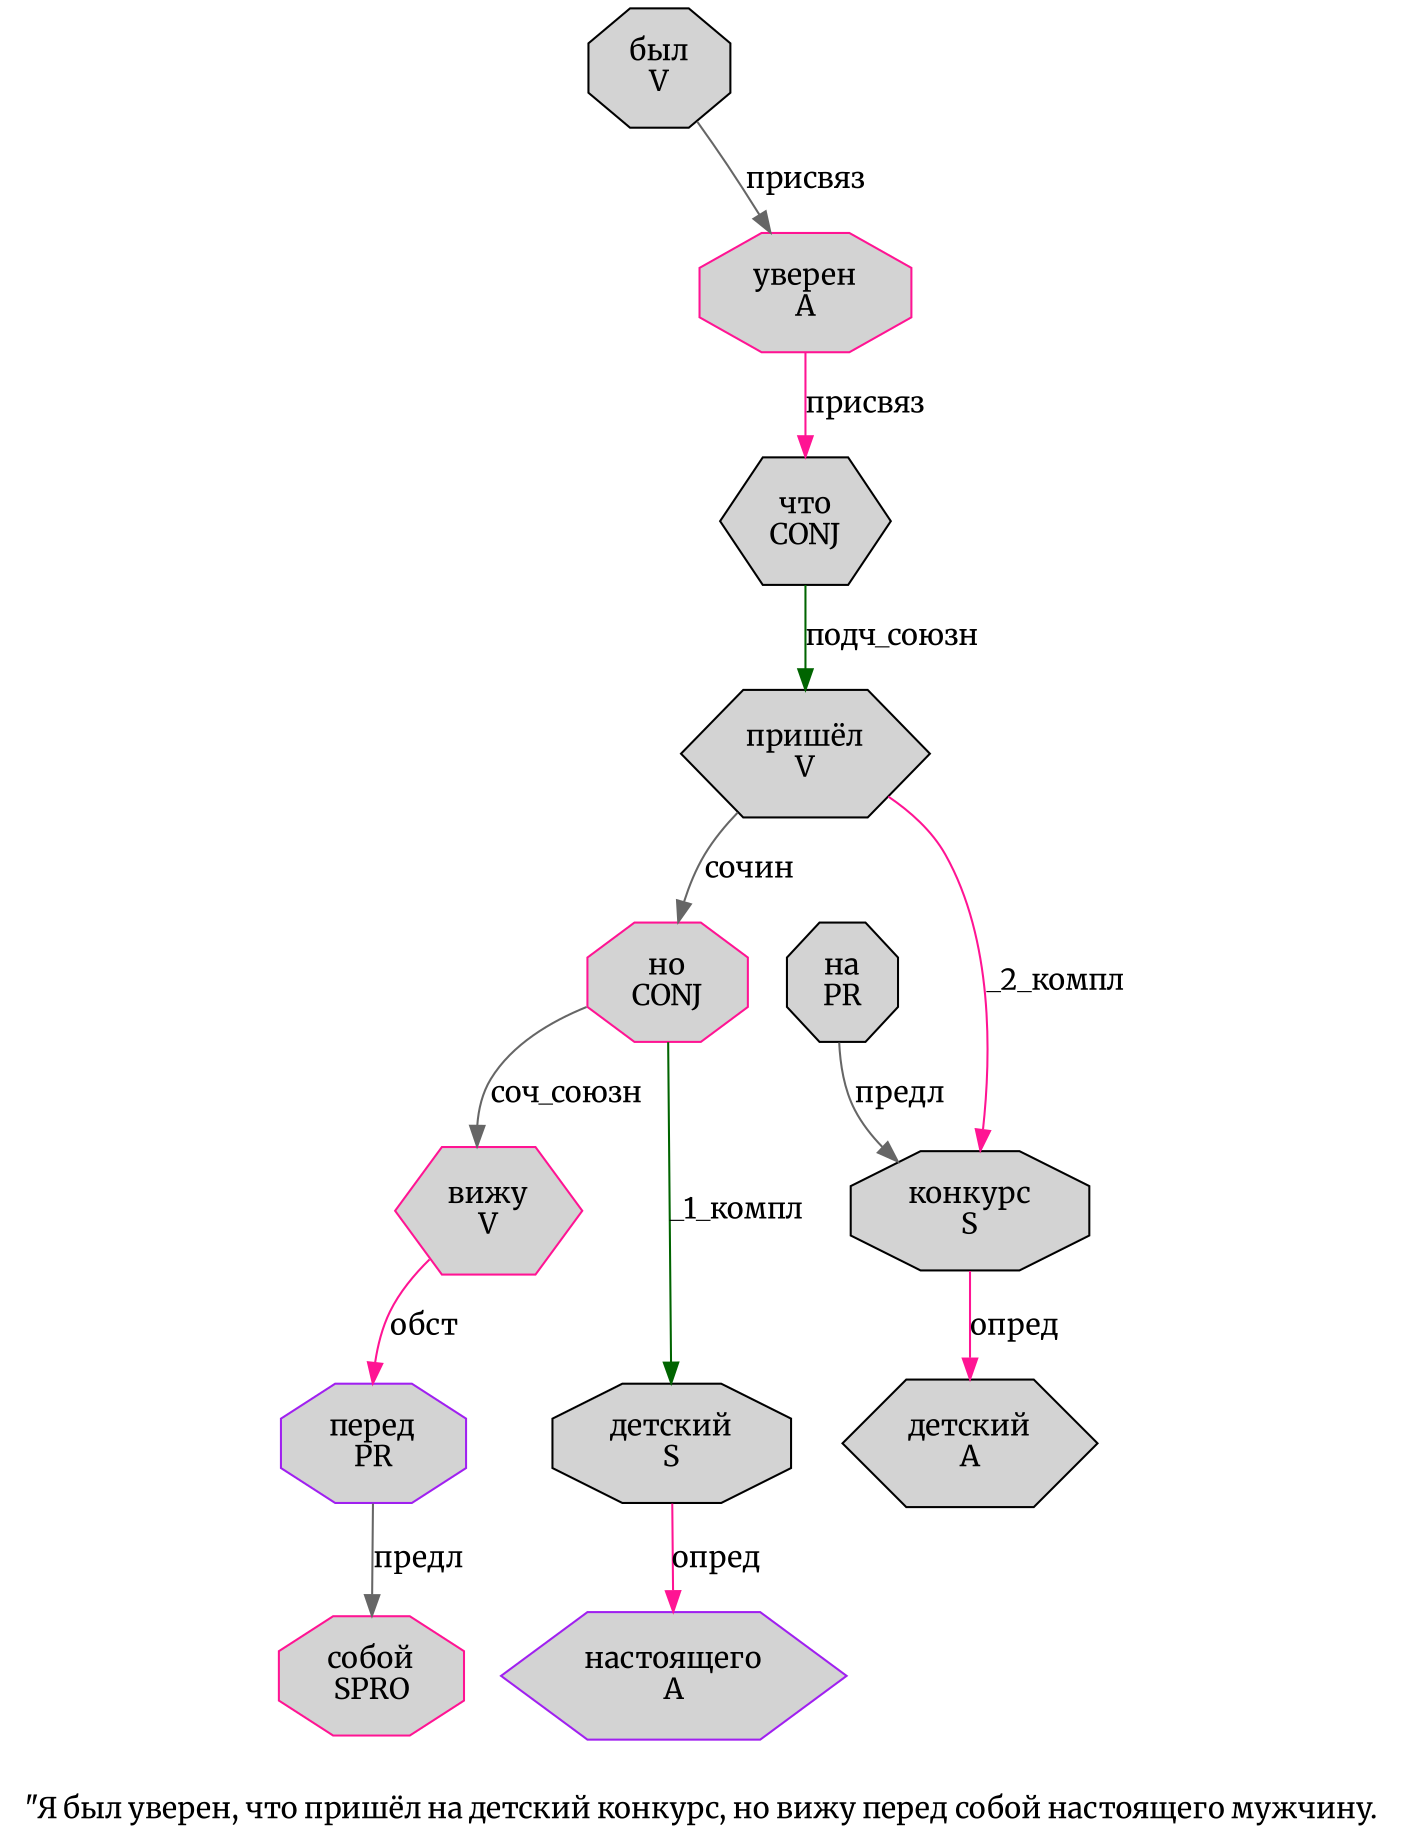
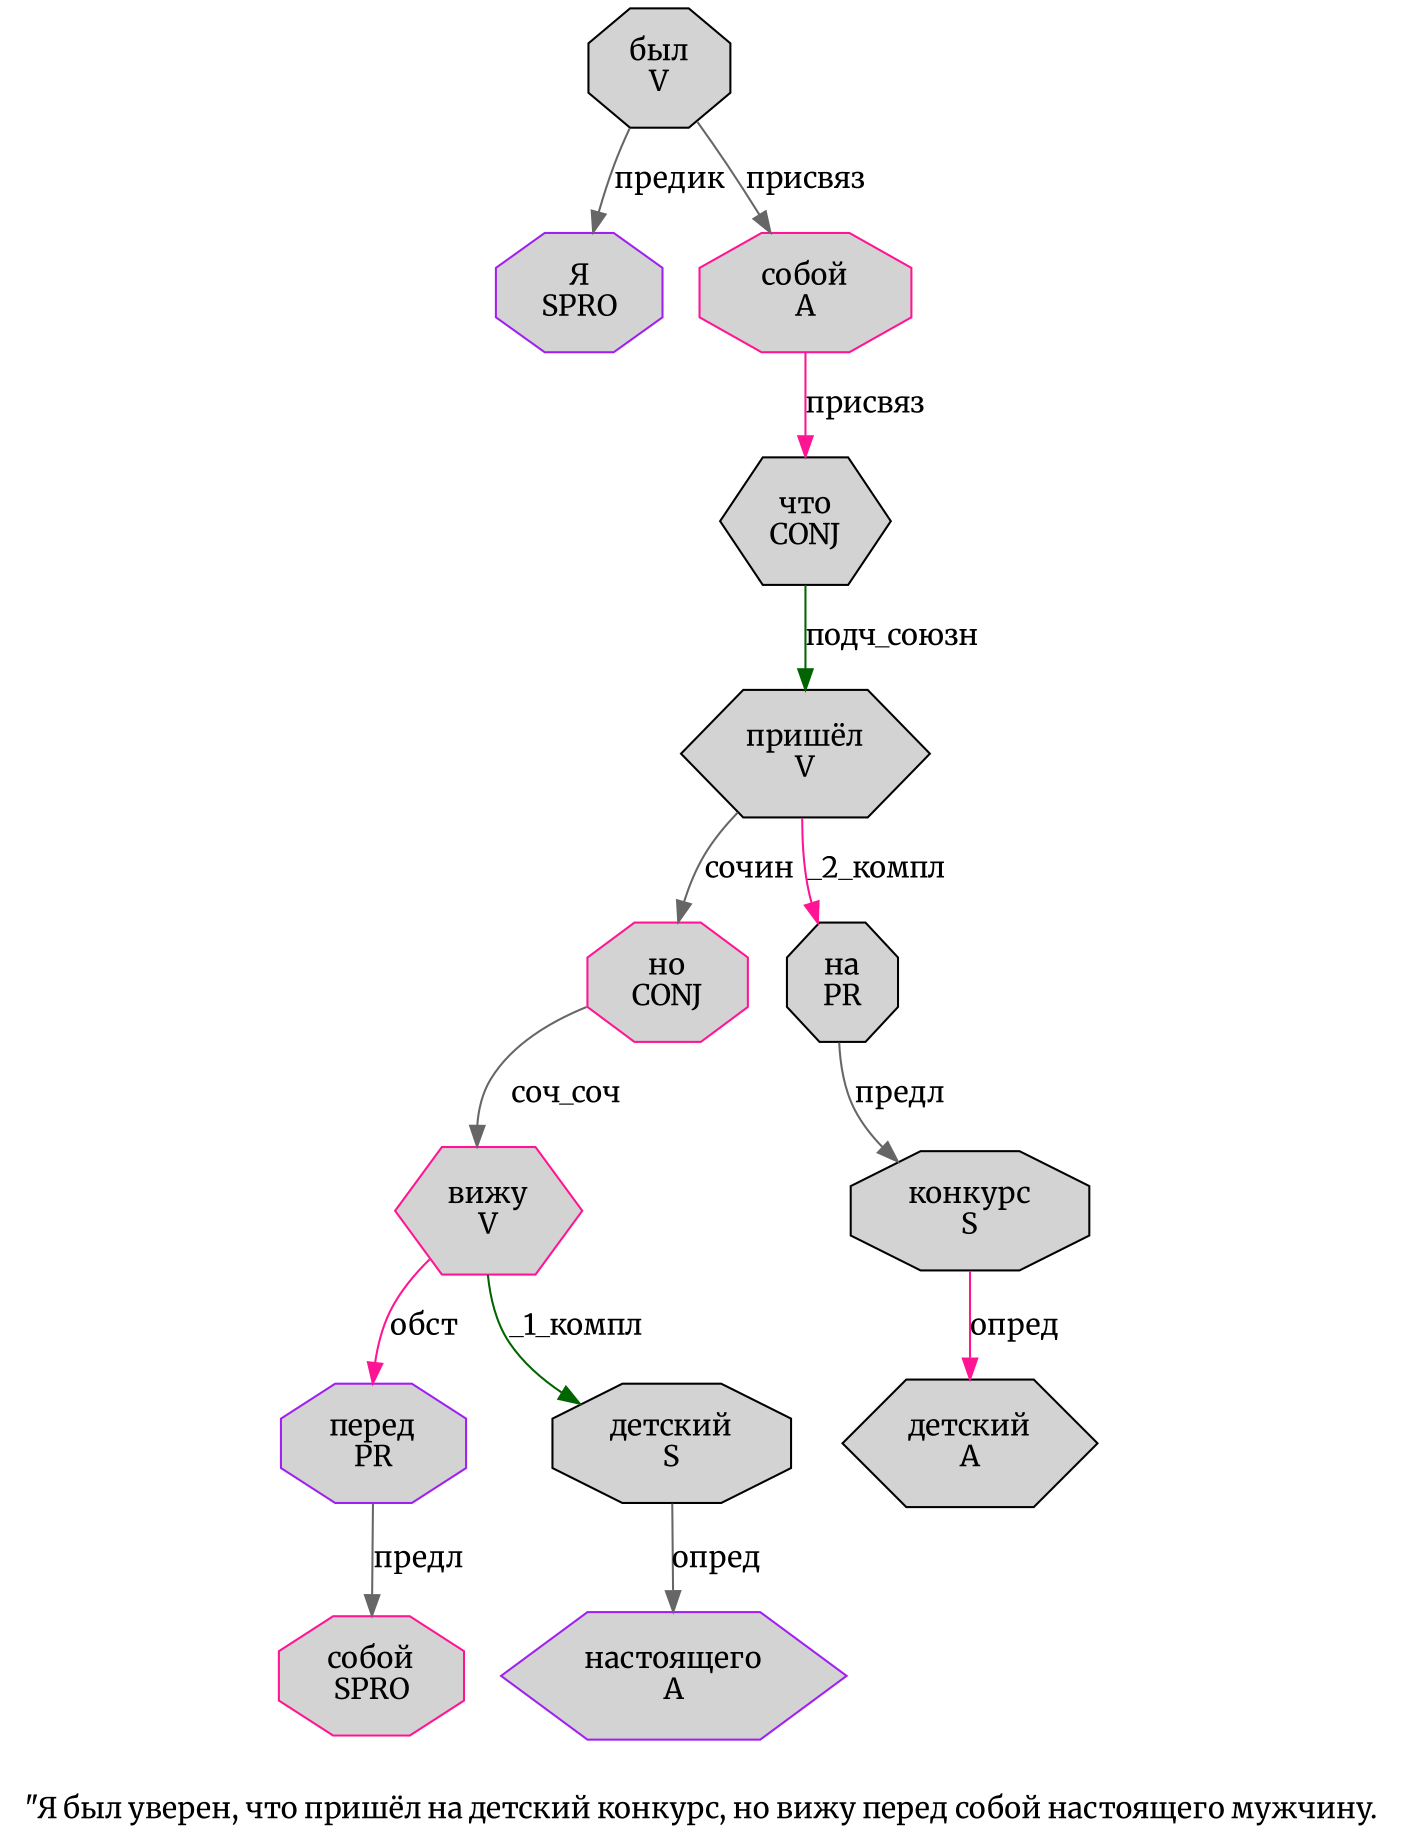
none -> (579, 293)
(805, 293) -> (805, 293)
(978, 948) -> (804, 861)
(567, 1095) -> (567, 1095)
(670, 1202) -> (510, 1343)
(673, 1547) -> (673, 1547)
